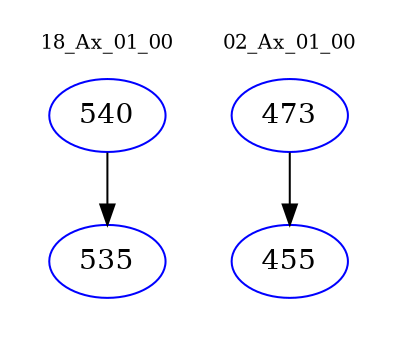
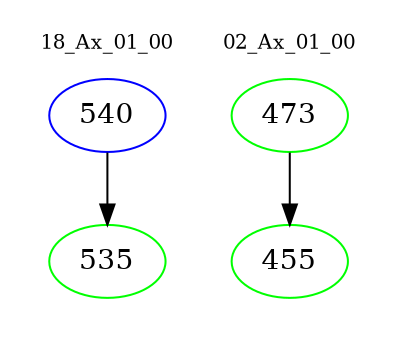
(290, 116) -> (290, 116)
(107, 261) -> (107, 261)
(290, 261) -> (290, 261)
